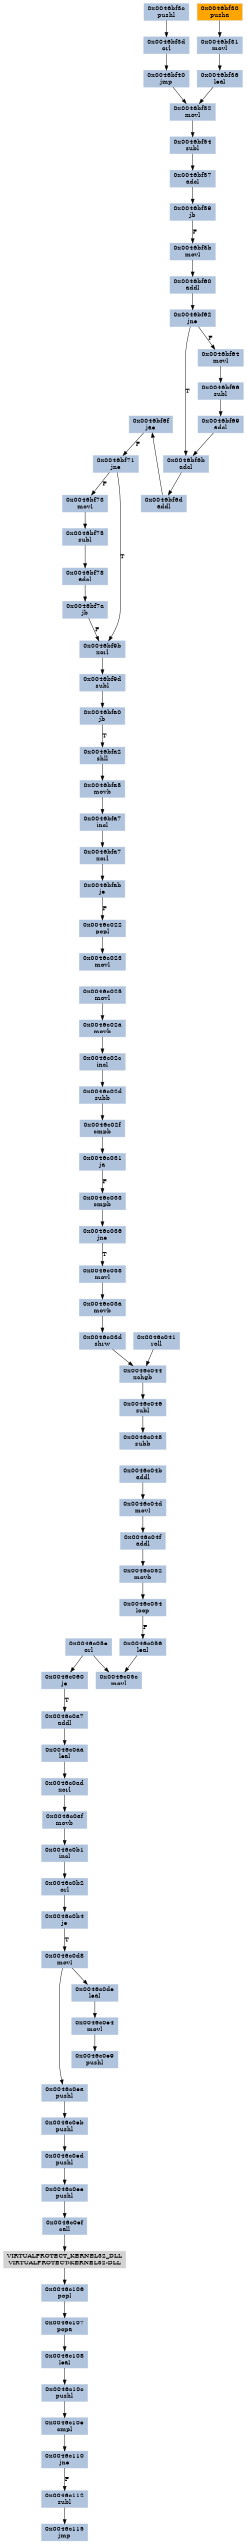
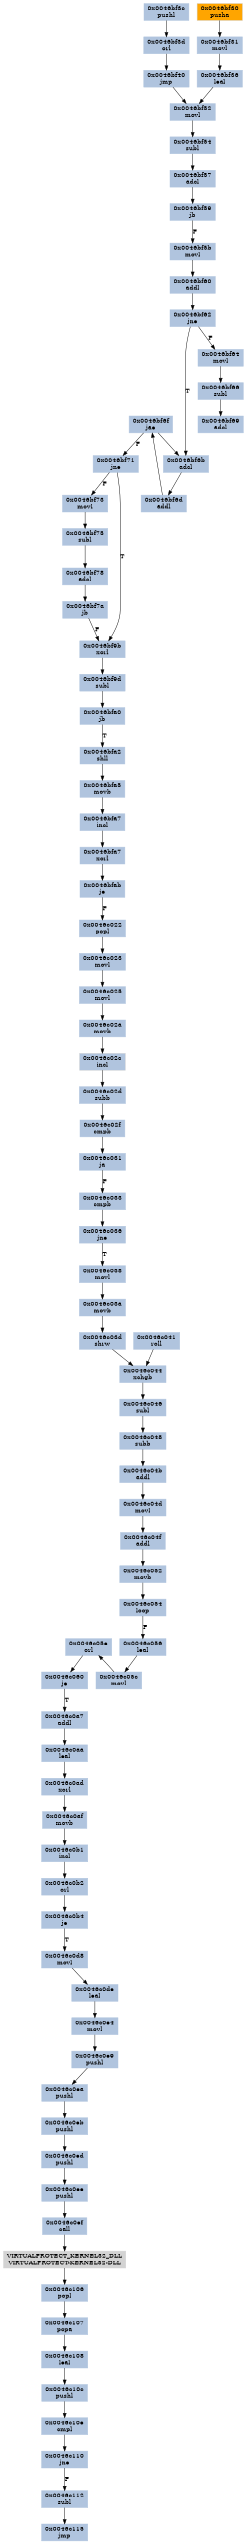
(205, 442) -> (167, 442)
none -> (102, 976)
none -> (143, 1455)
(99, 1662) -> (108, 1665)
(59, 2024) -> (81, 2075)
